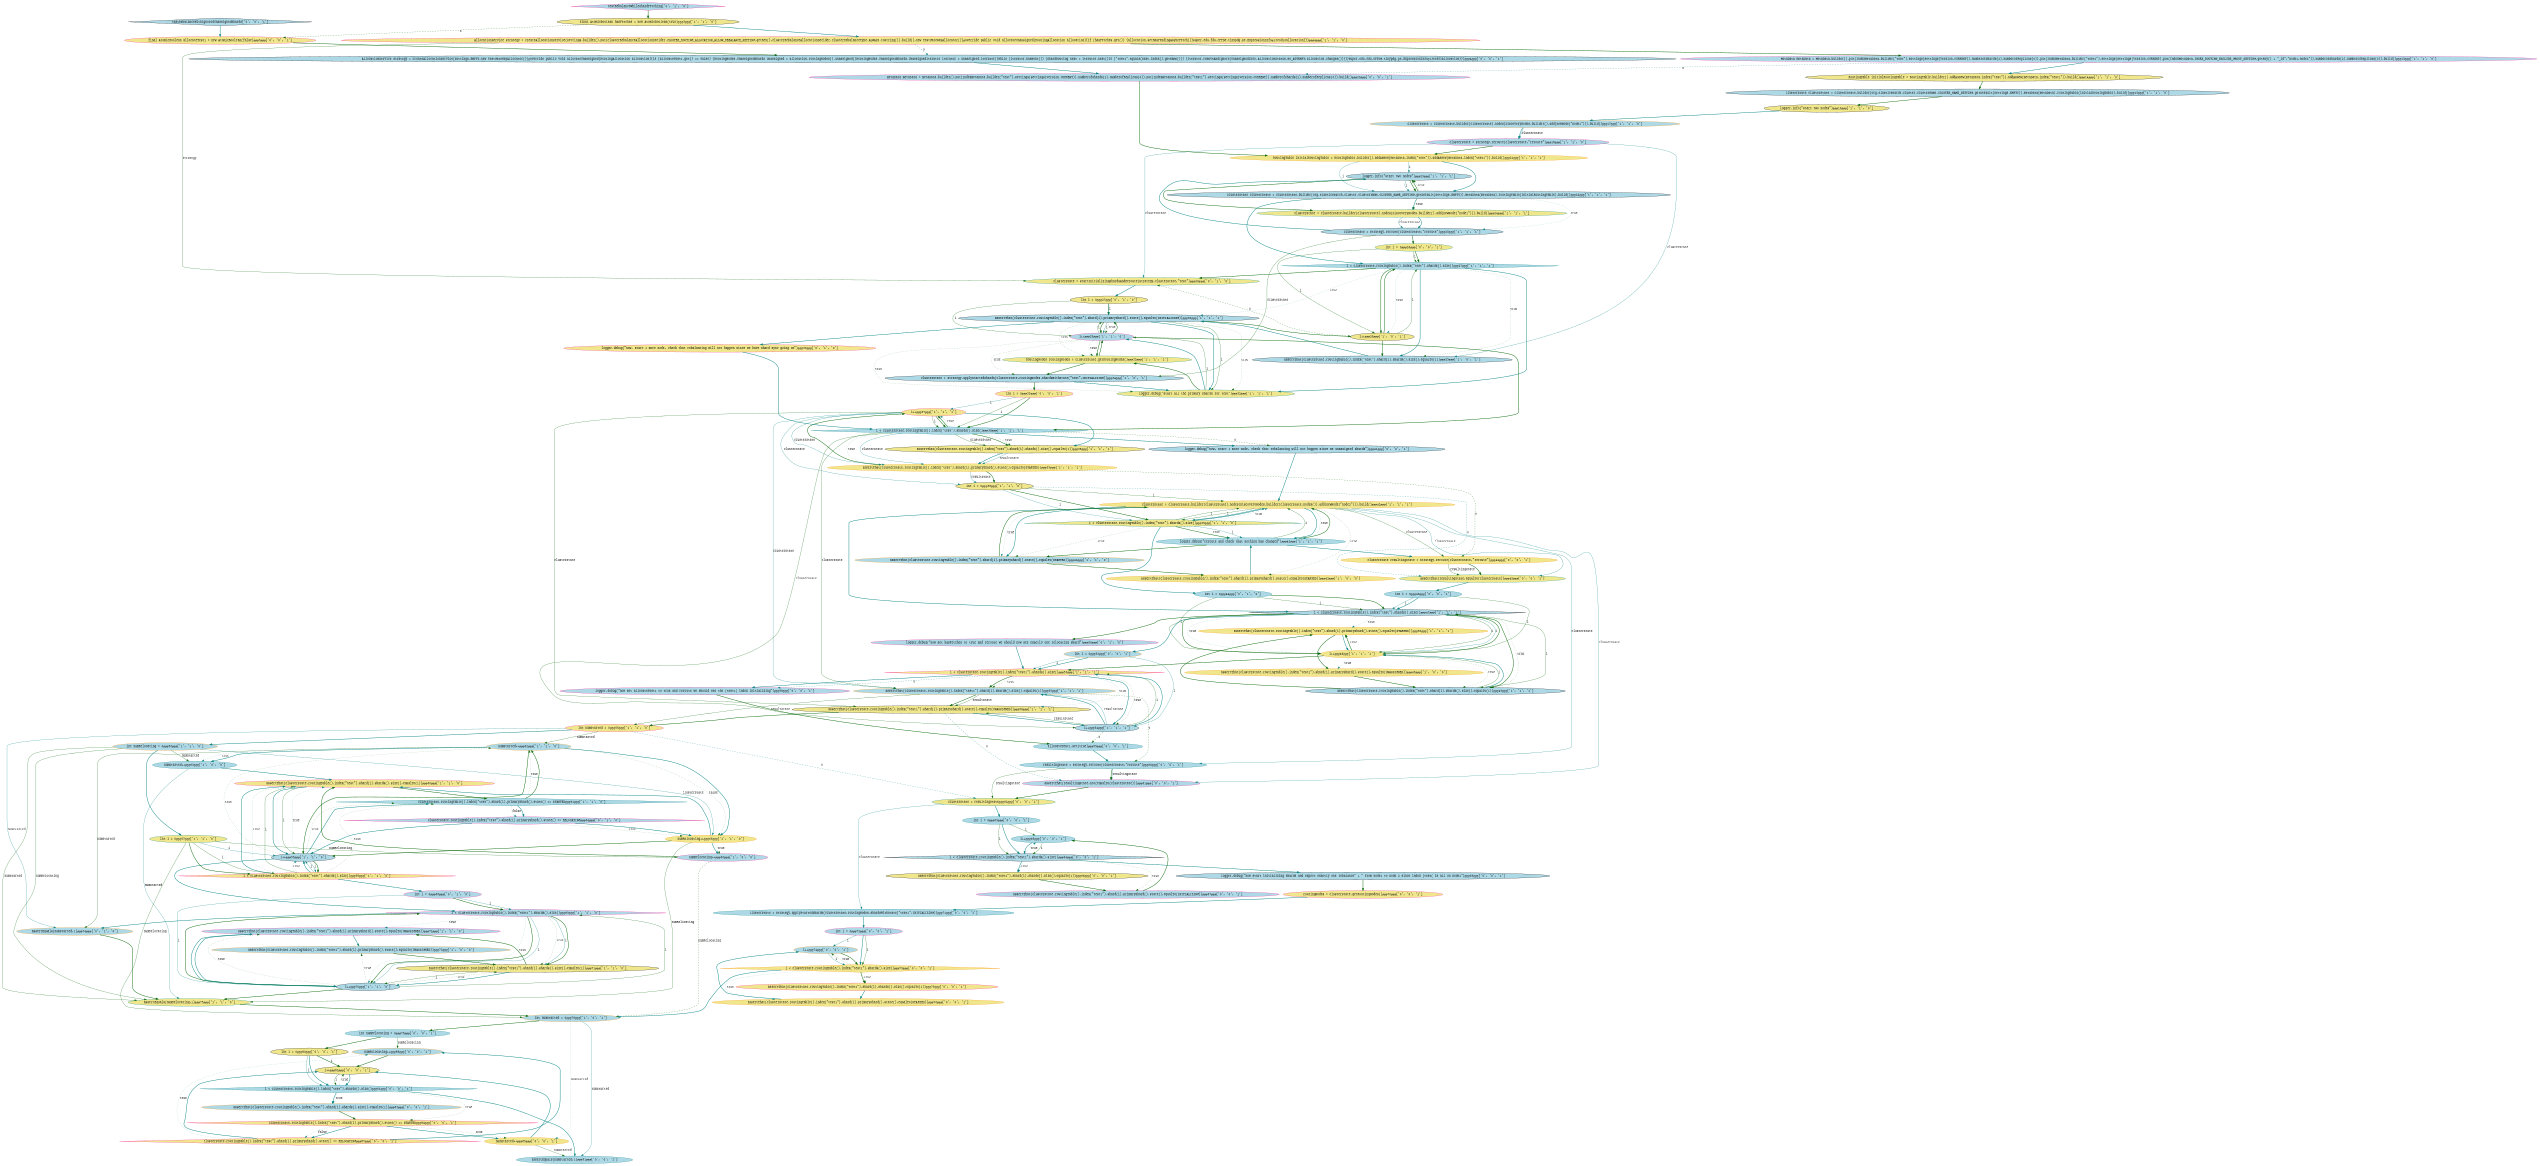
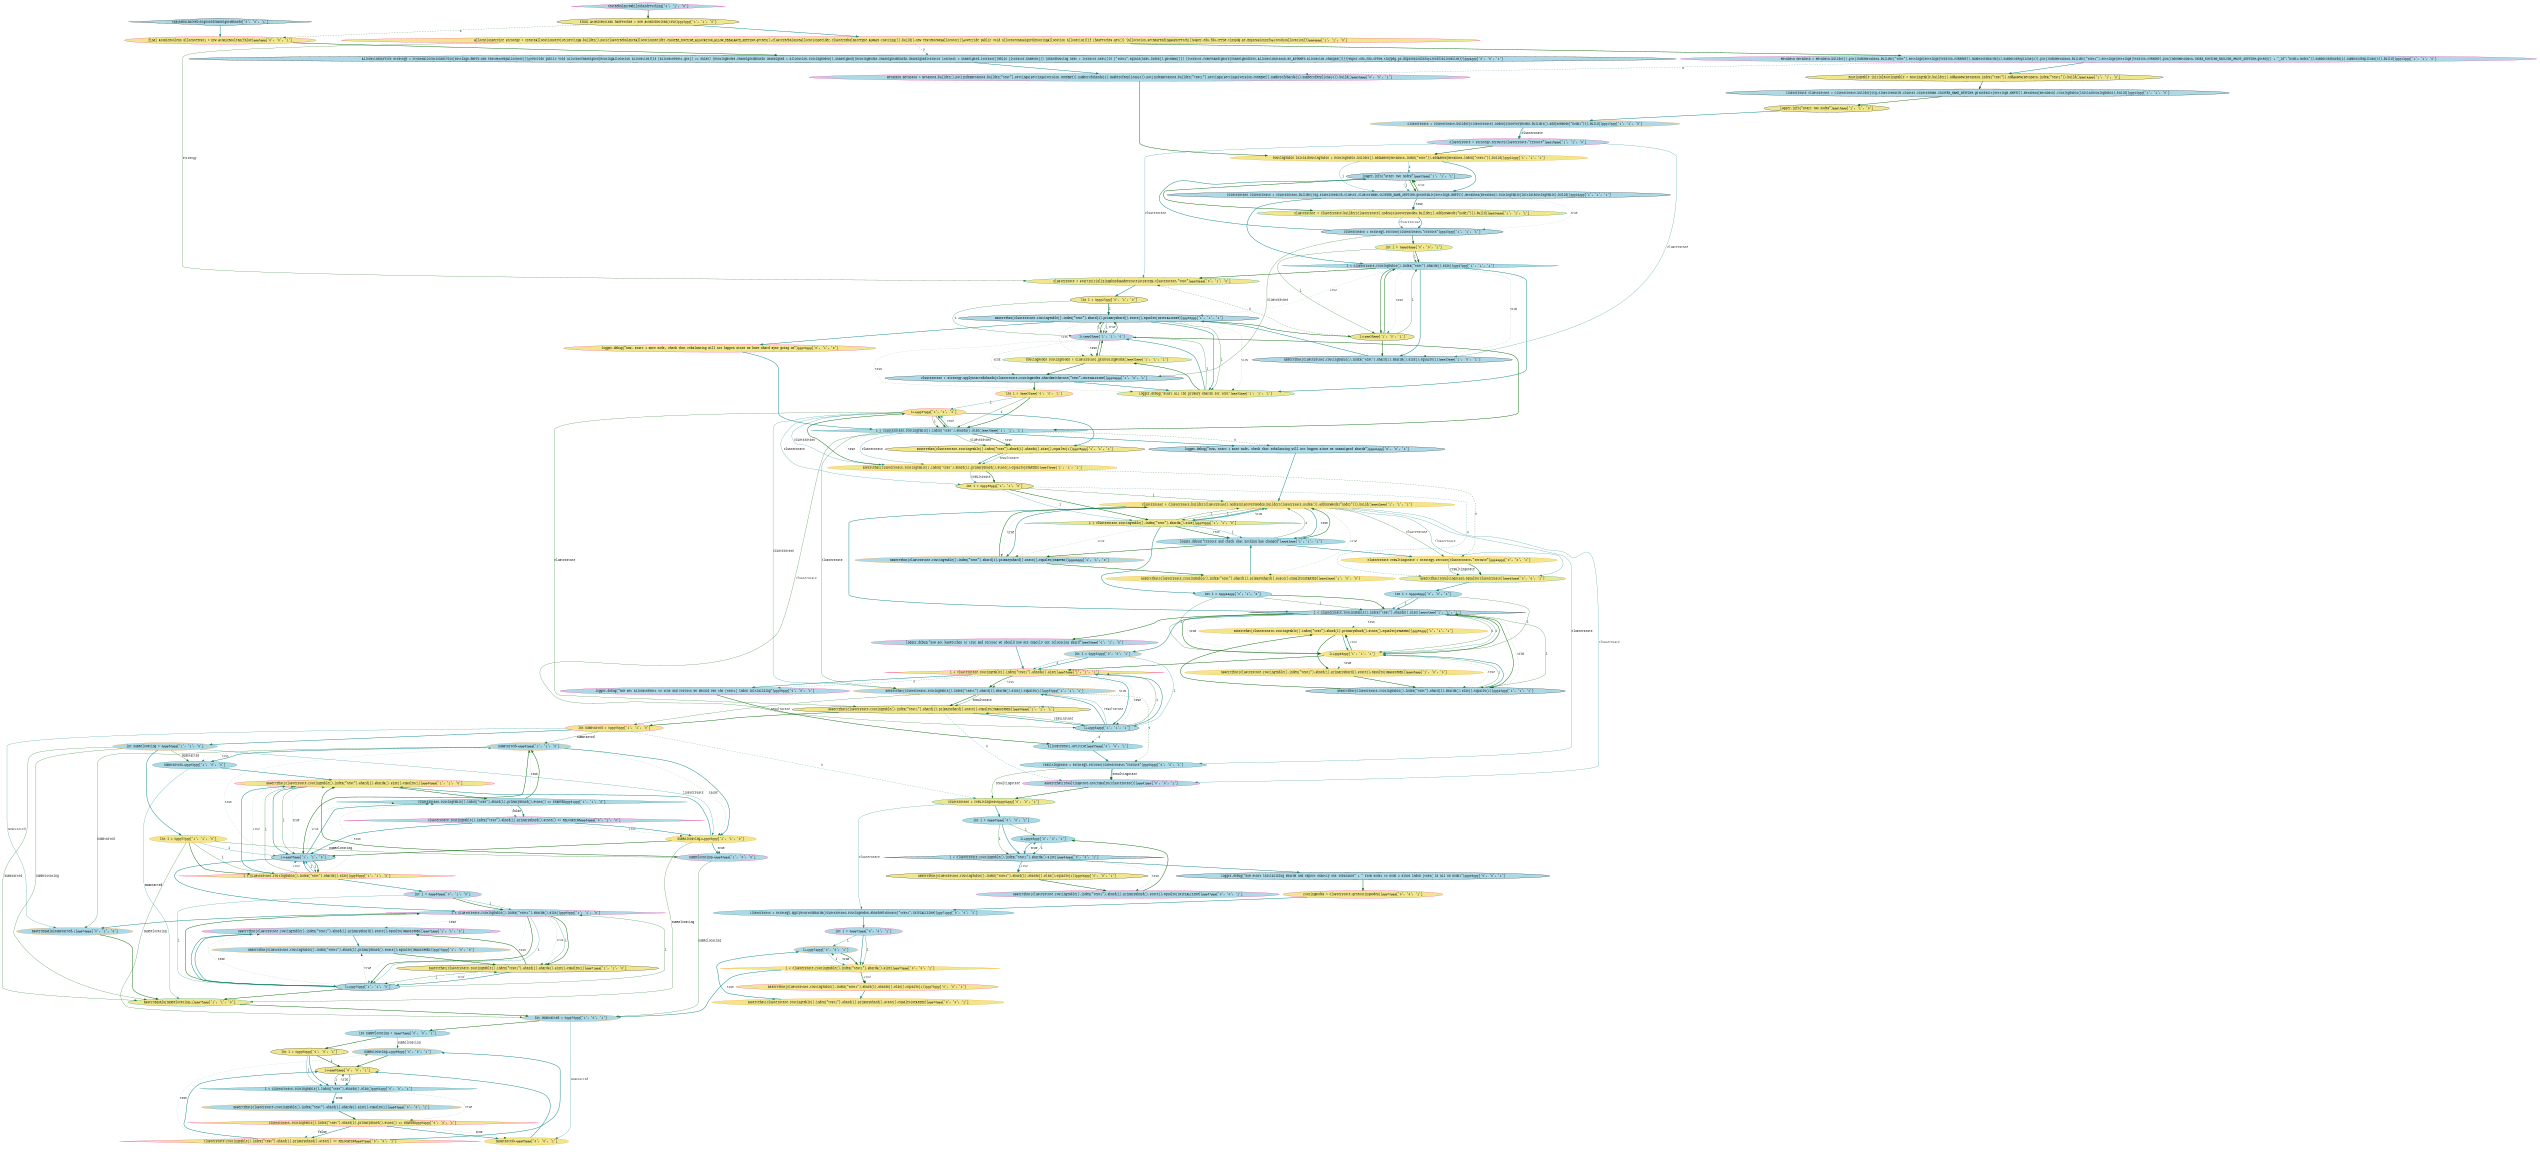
(305, 762) -> (305, 762)
(188, 839) -> (188, 839)
(698, 970) -> (698, 970)
(571, 1083) -> (571, 1083)
(575, 1160) -> none
